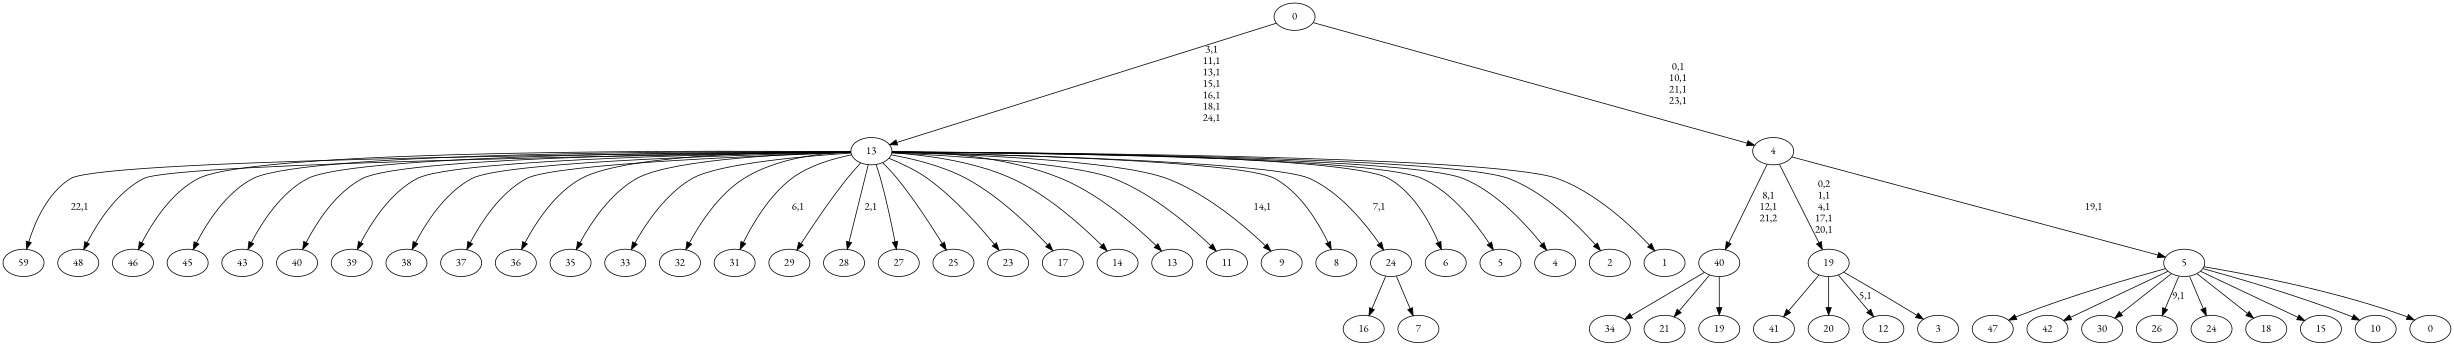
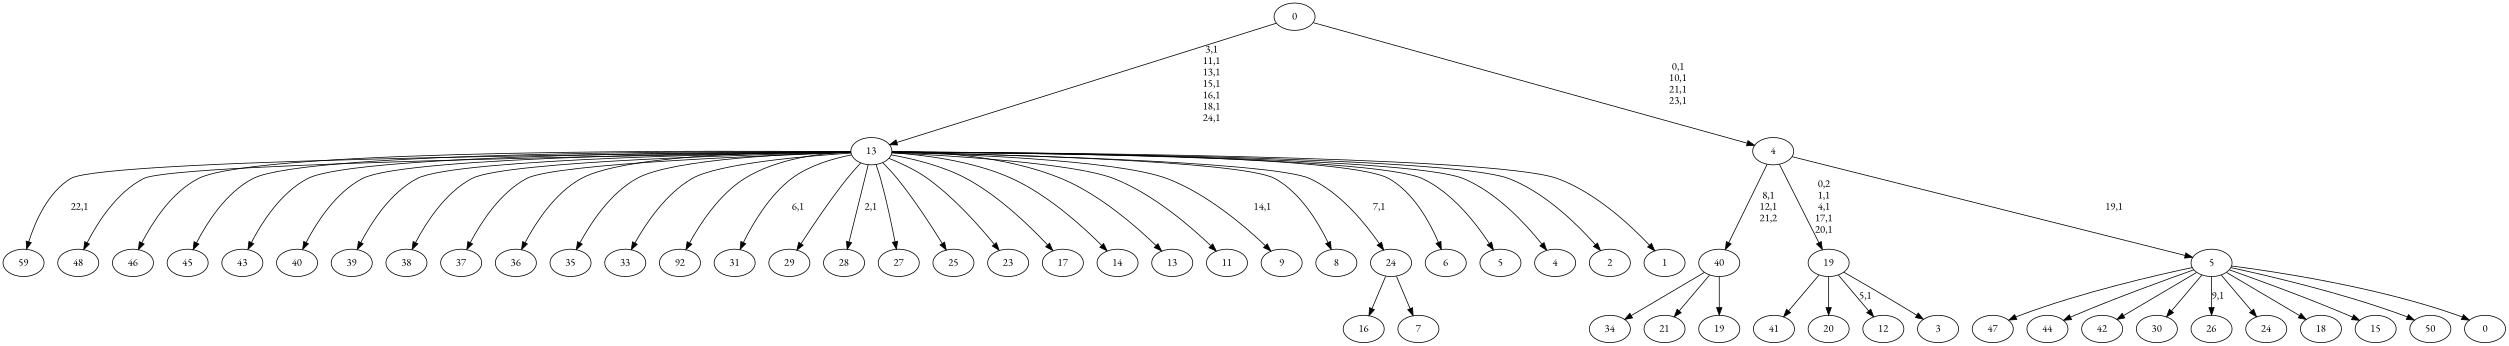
(680, 263) -> (680, 263)
none -> (2047, 329)
(2376, 329) -> (2430, 329)
